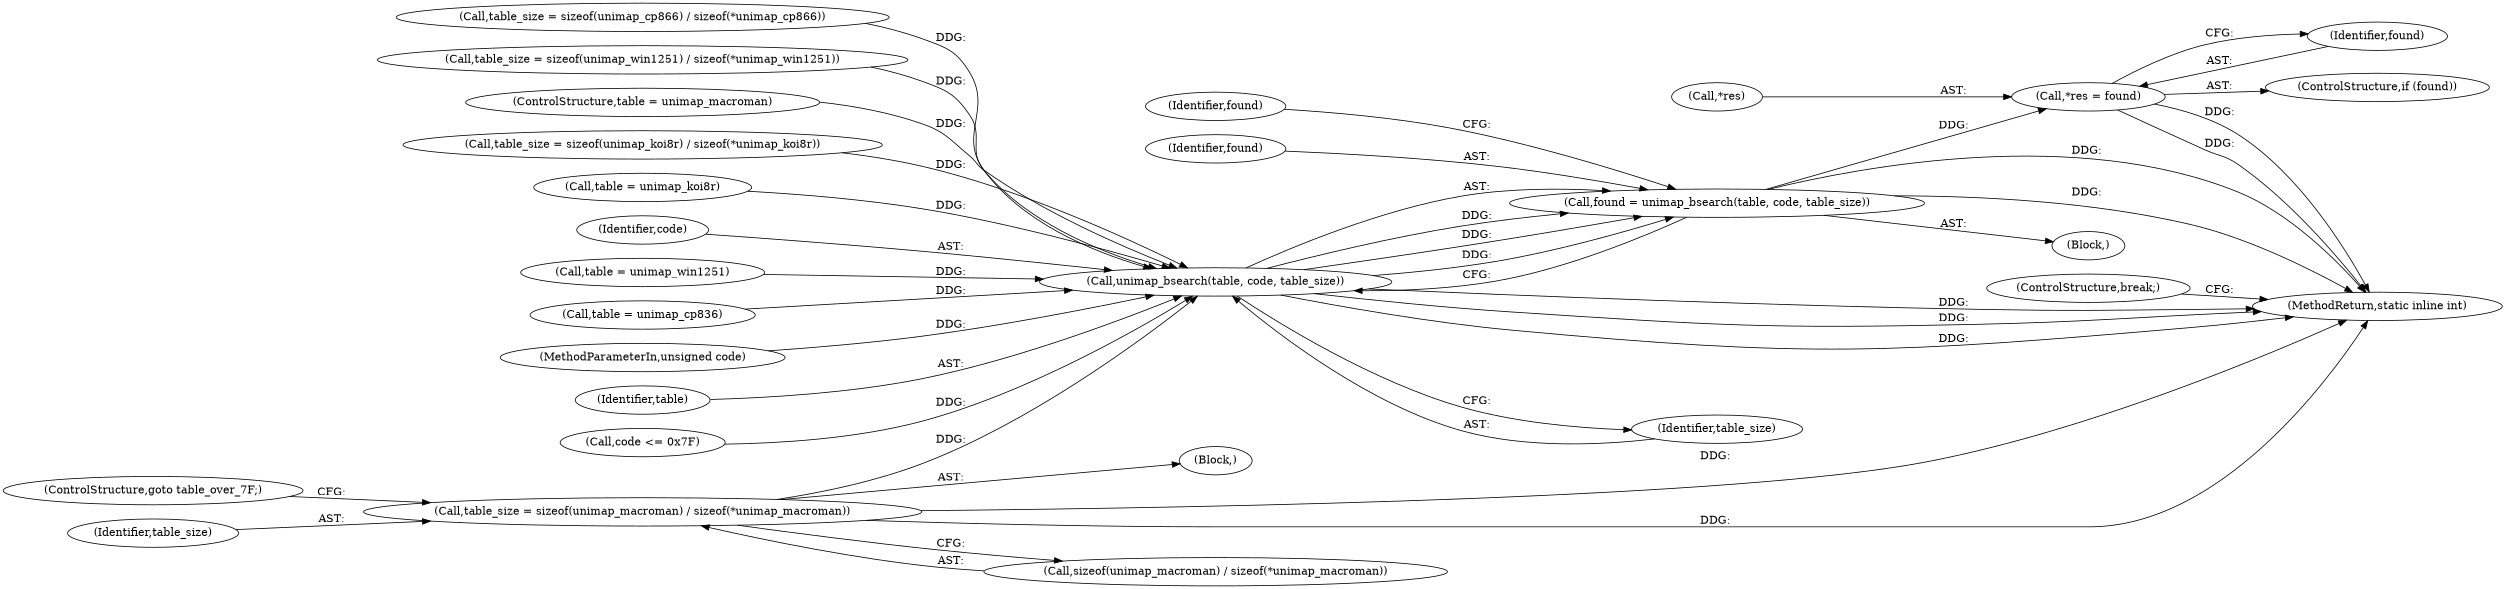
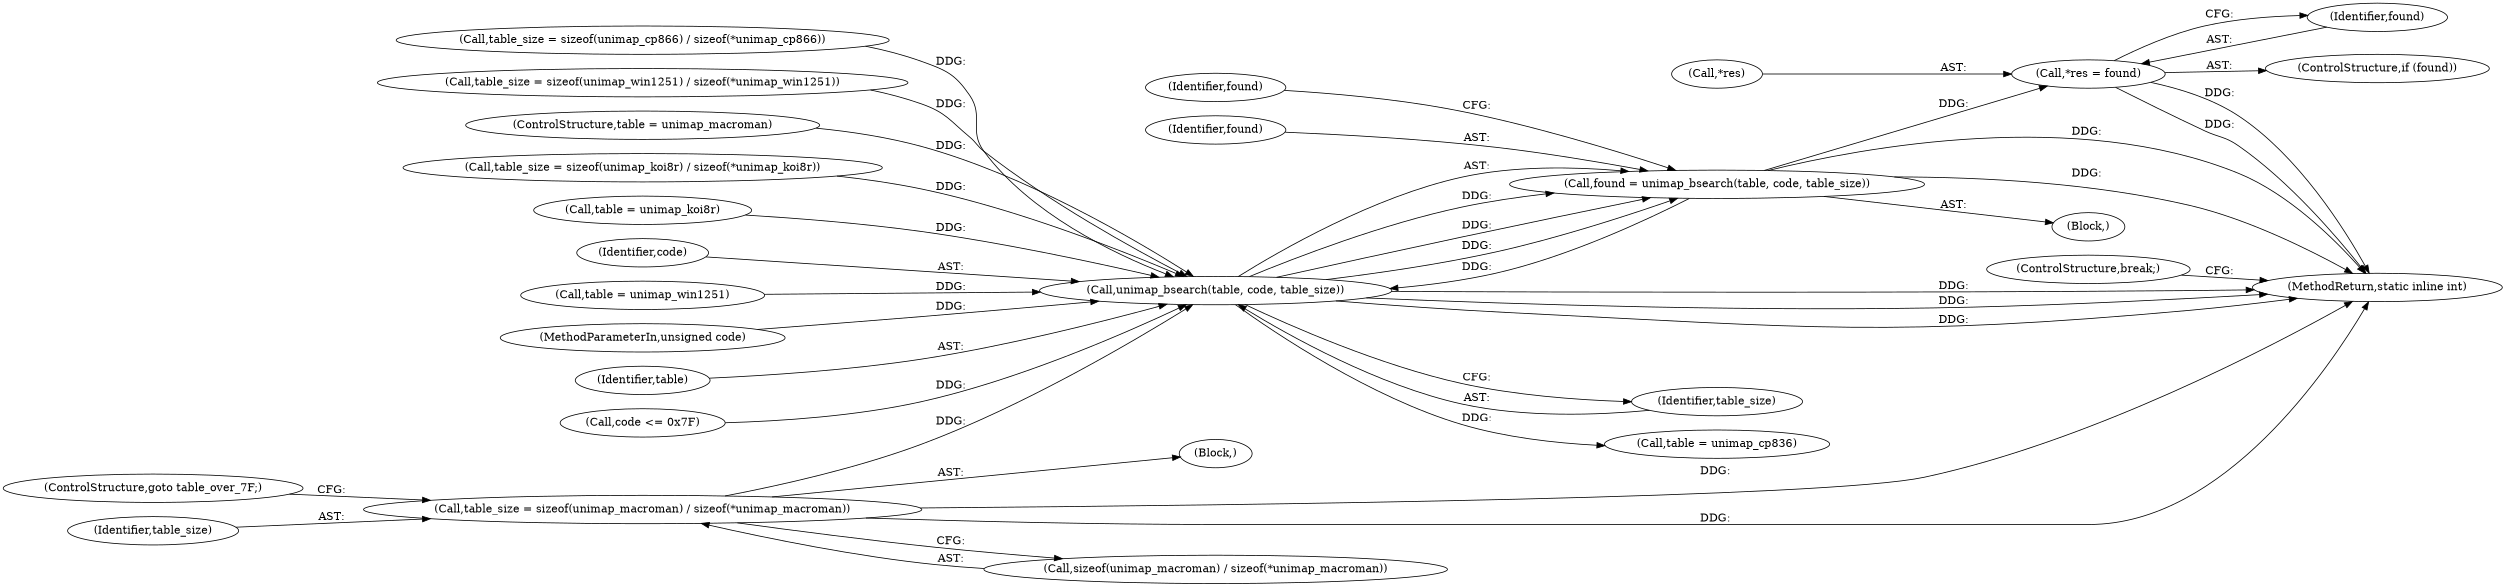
(1479, 275) -> (1479, 267)
(905, 300) -> (1406, 403)
